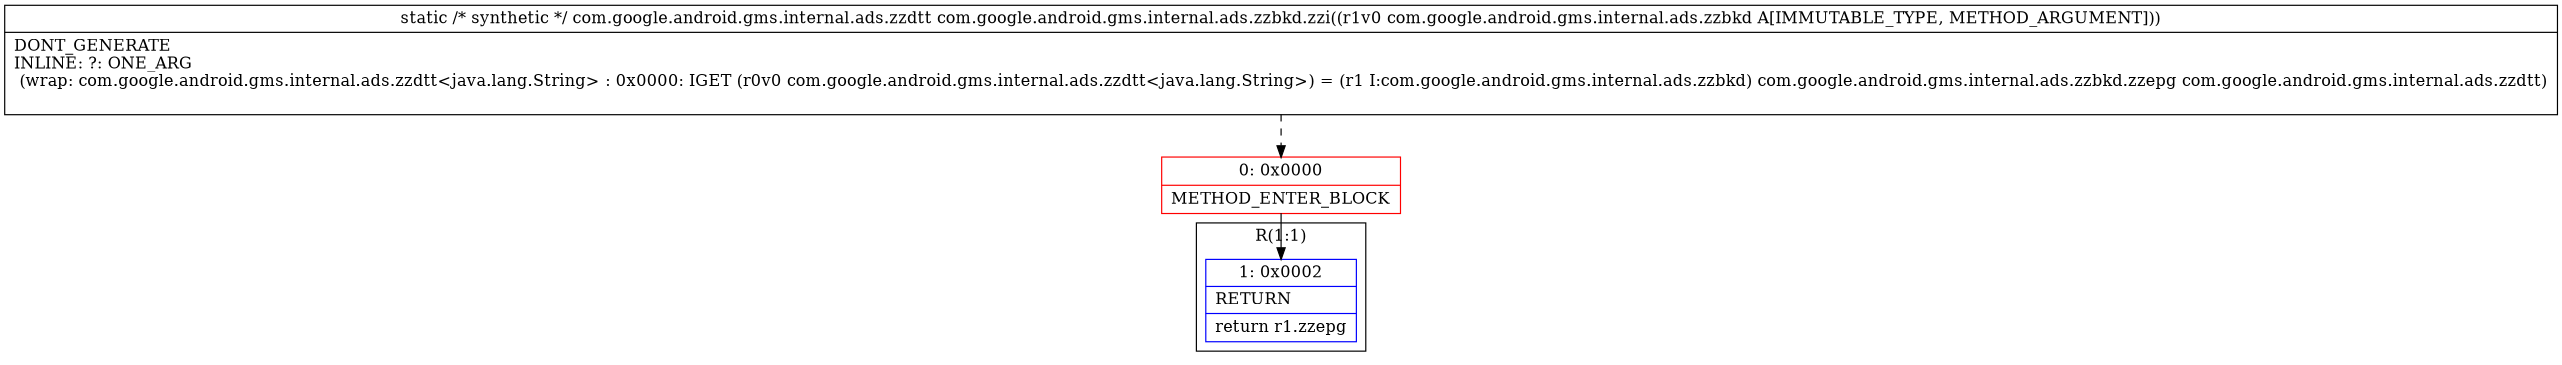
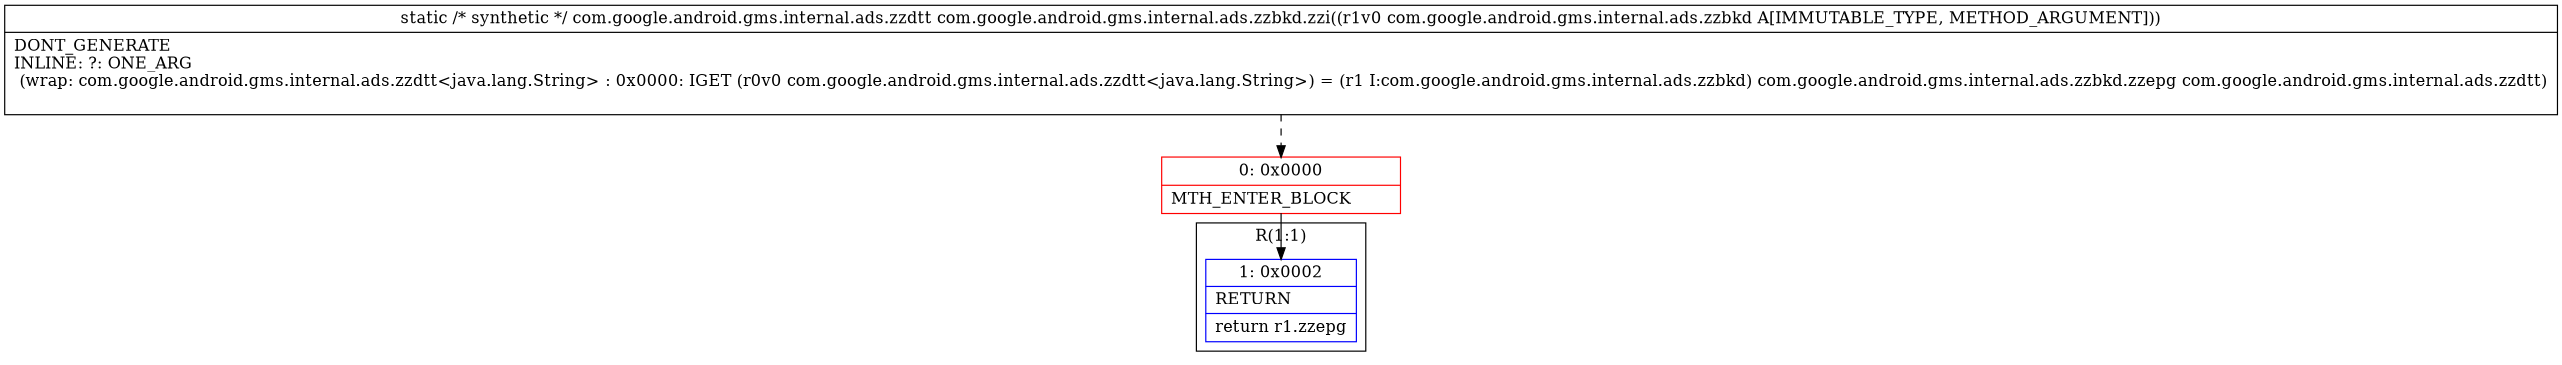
(1281, 199) -> (1262, 199)
